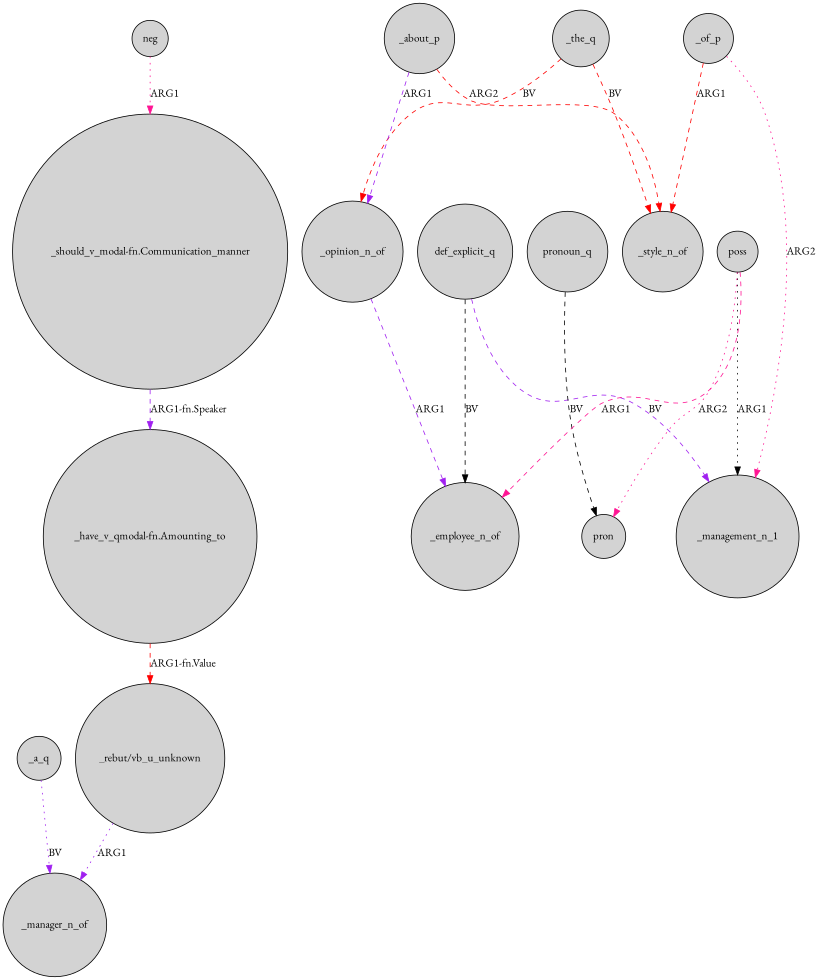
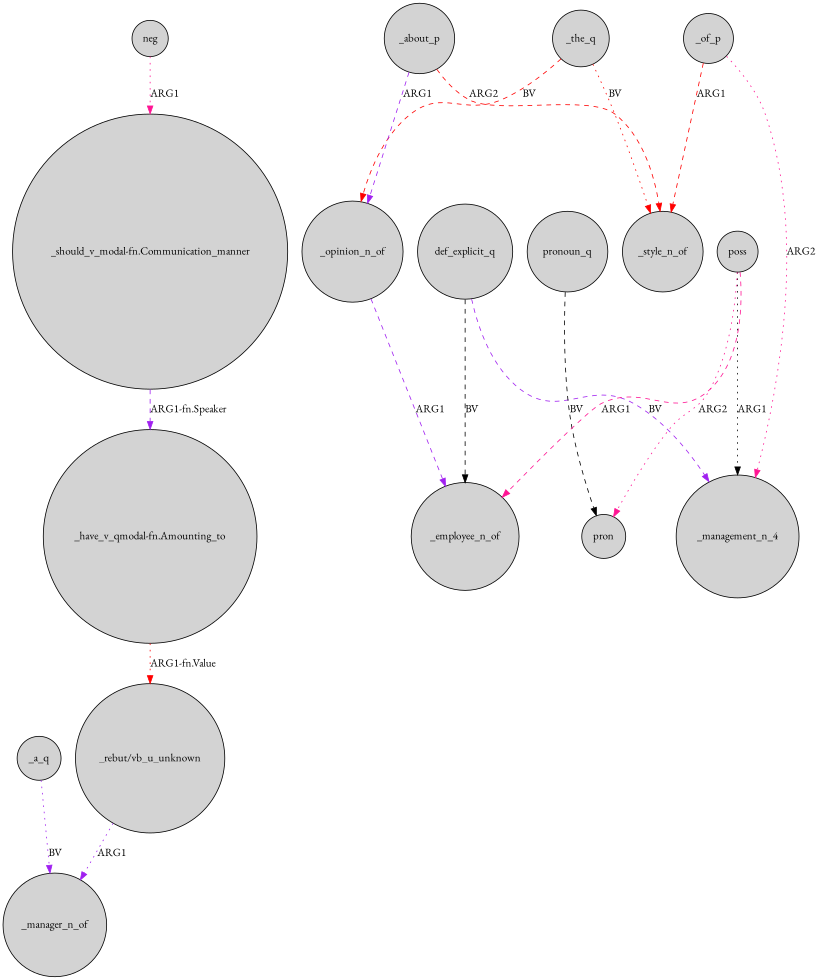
(623, 134) -> (623, 134)
(738, 536) -> (738, 536)
(150, 660) -> (150, 660)
